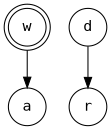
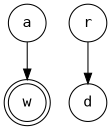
(88, 62) -> (88, 58)
(27, 64) -> (27, 56)
